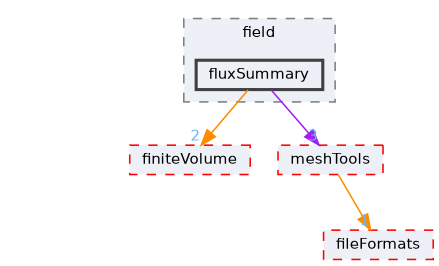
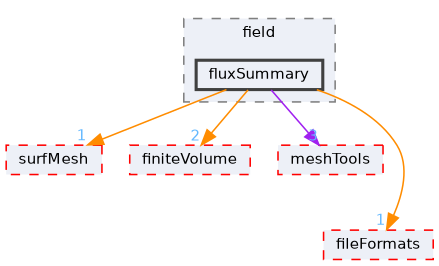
none -> (54, 160)
(351, 196) -> (389, 135)
